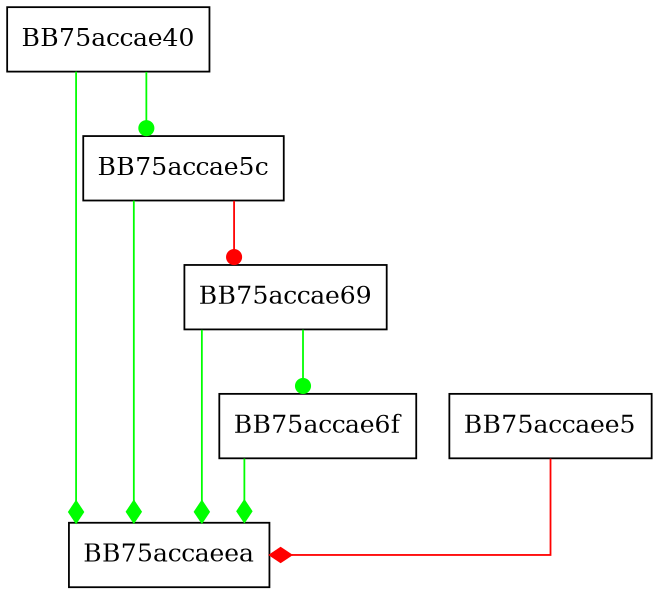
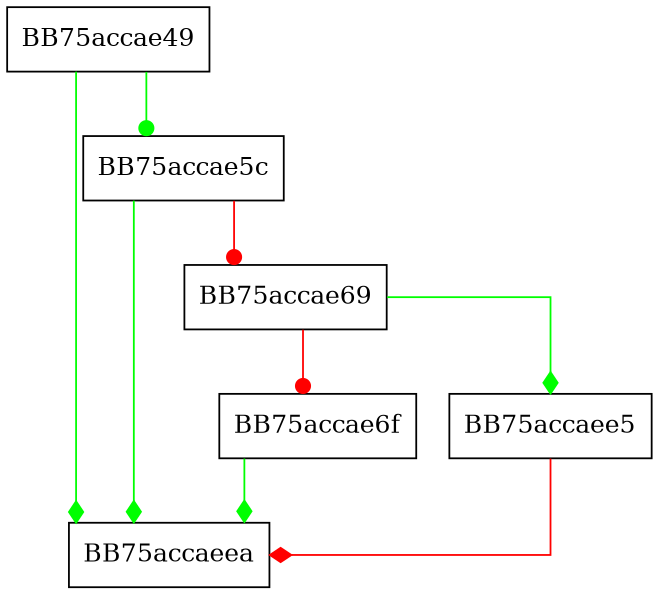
(108, 39) -> (108, 39)
(303, 354) -> (303, 354)
(202, 415) -> (506, 297)
